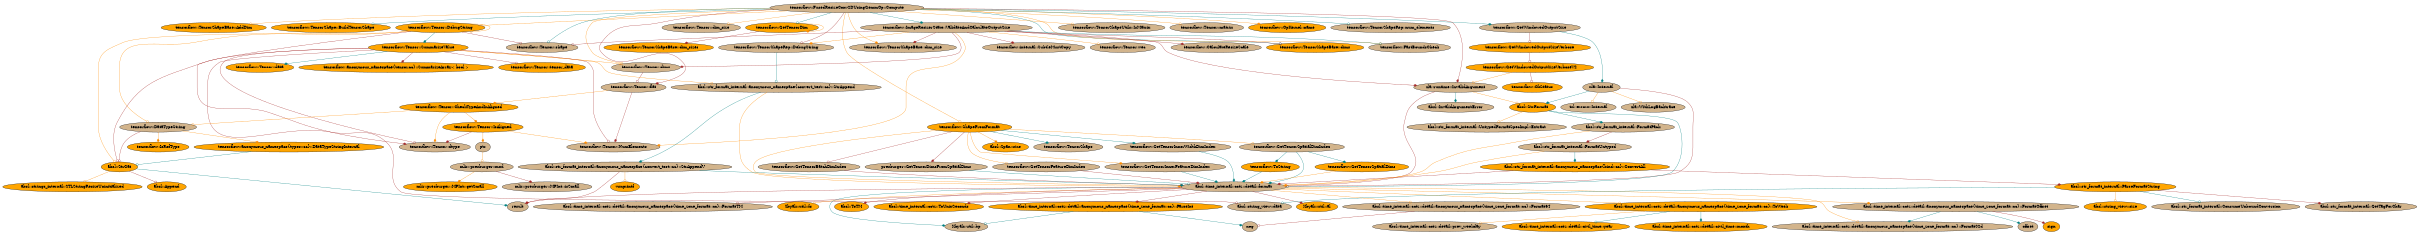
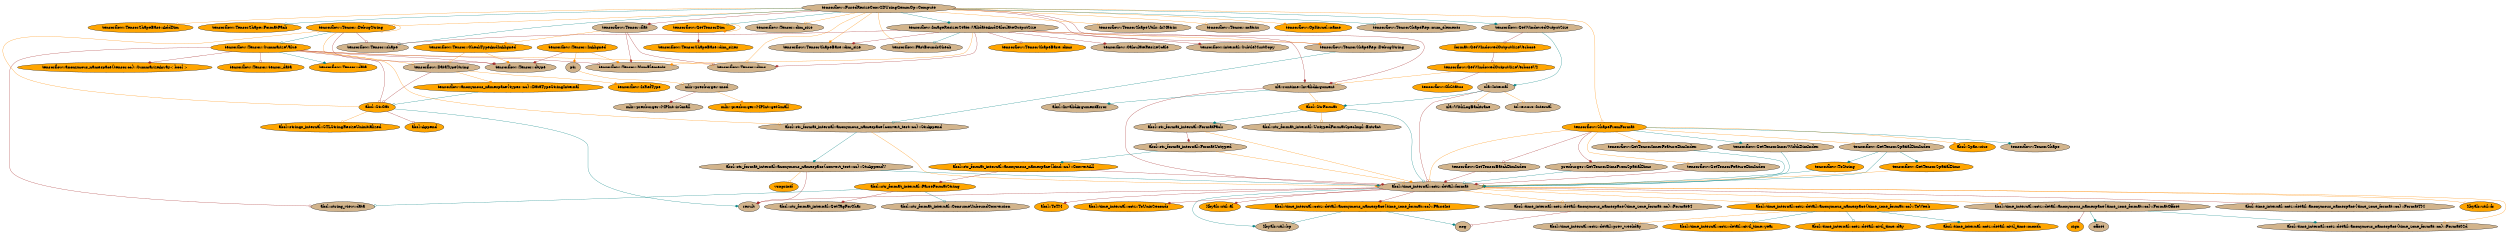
(331, 28) -> (250, 28)
(1044, 31) -> none
(199, 35) -> (16, 73)
(431, 36) -> (307, 37)
(1123, 48) -> none
(1530, 48) -> (1495, 48)
(641, 76) -> (664, 58)
(470, 116) -> none
(2115, 207) -> none
none -> (1858, 227)
